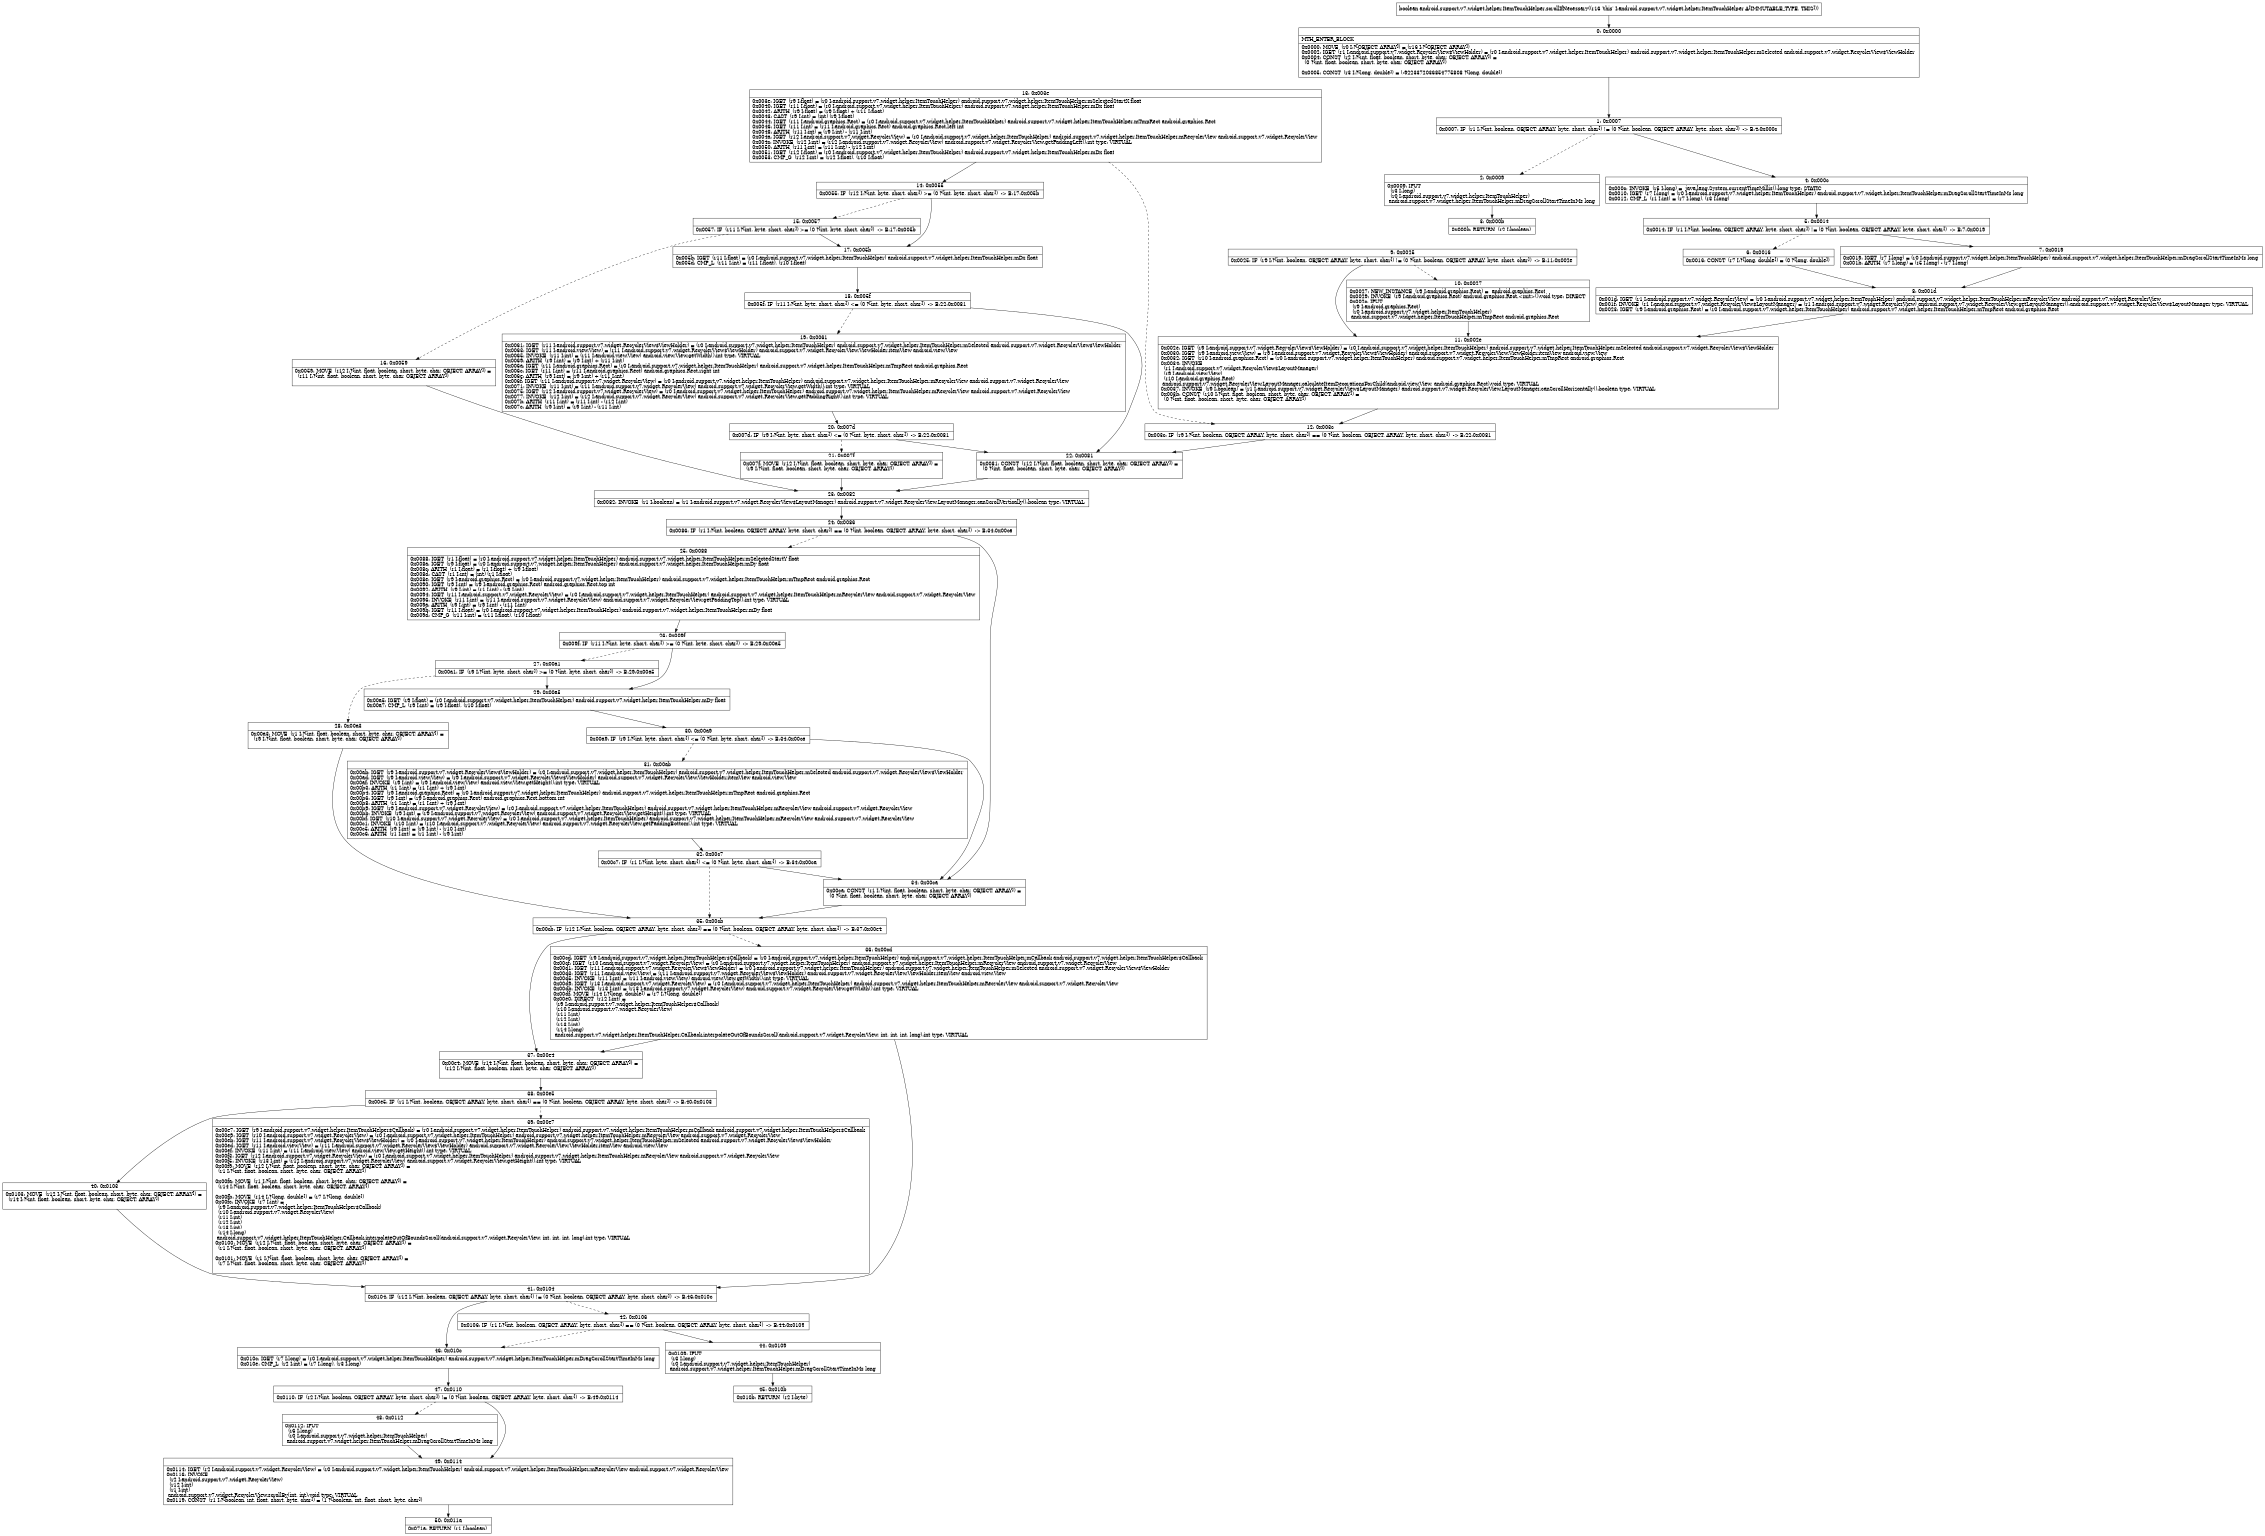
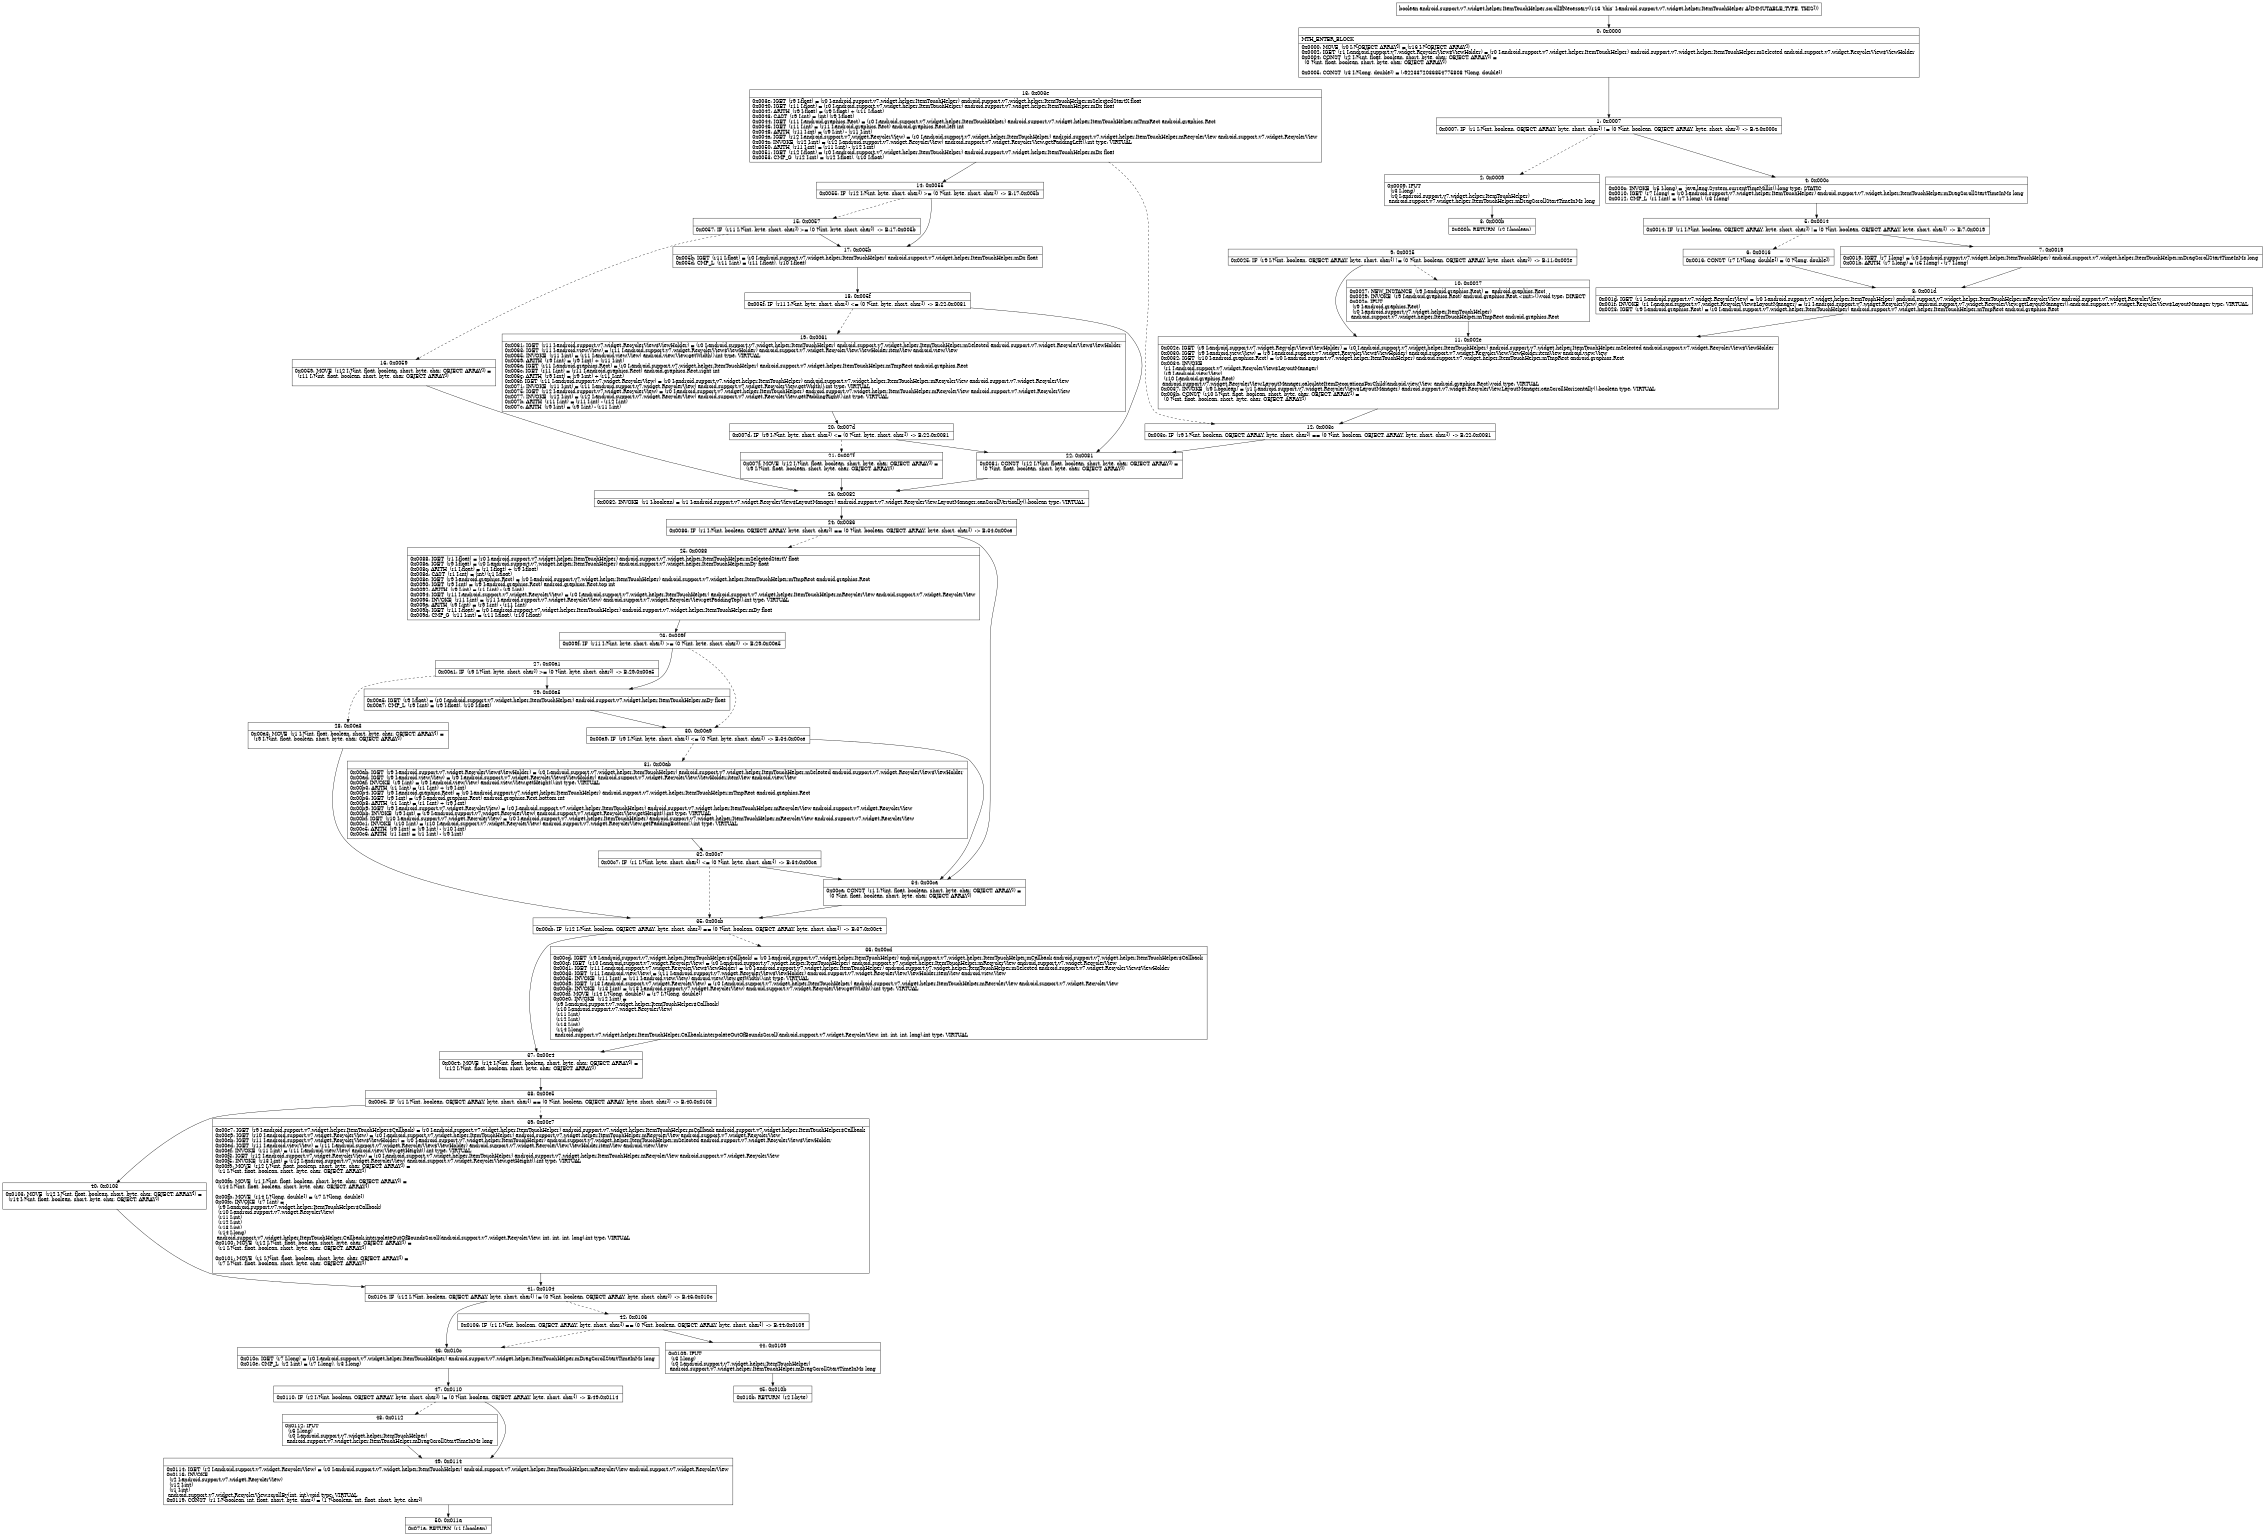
(611, 654) -> (729, 682)
(590, 999) -> (591, 999)
(897, 1235) -> (541, 1278)
